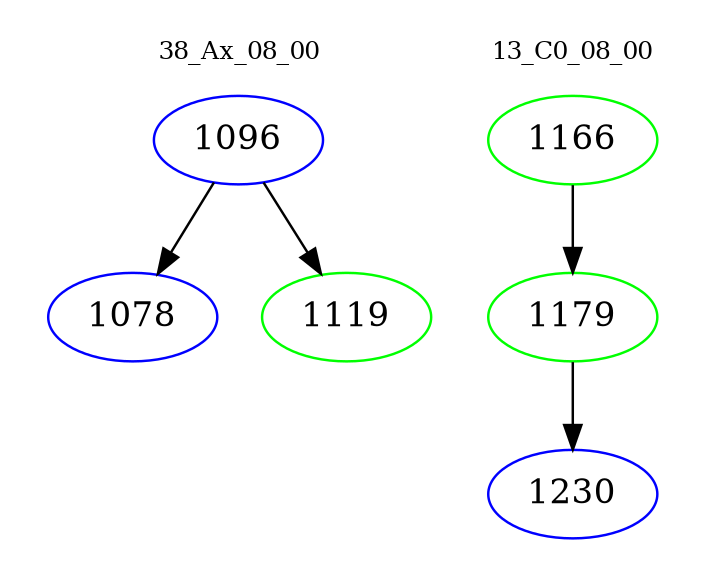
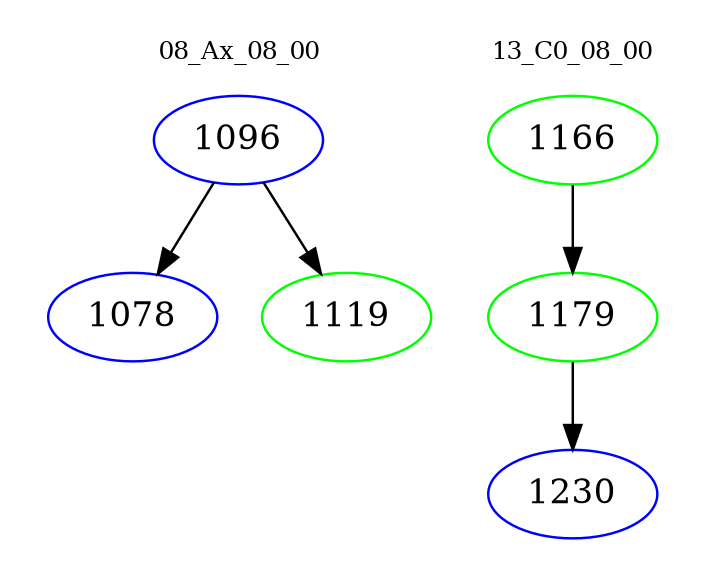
(240, 53) -> (240, 53)
